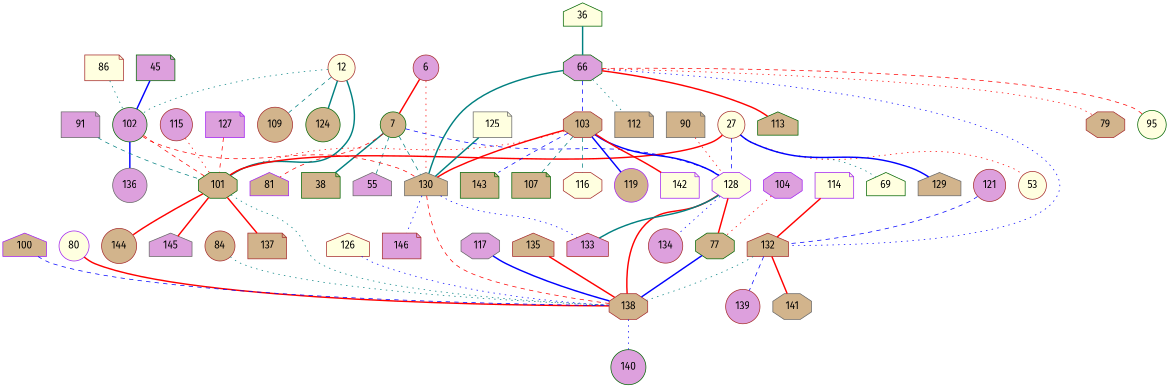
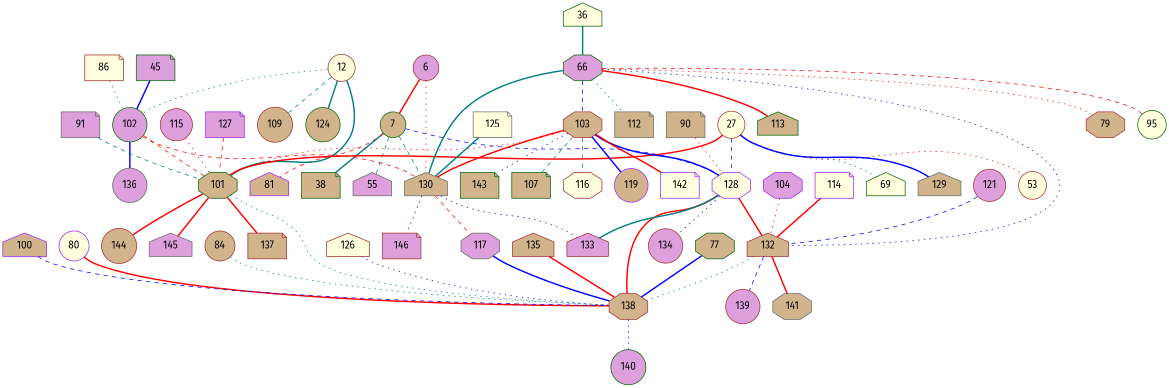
(531, 153) -> (531, 153)
(723, 216) -> (750, 217)
(749, 216) -> (775, 216)
(493, 281) -> (453, 215)
